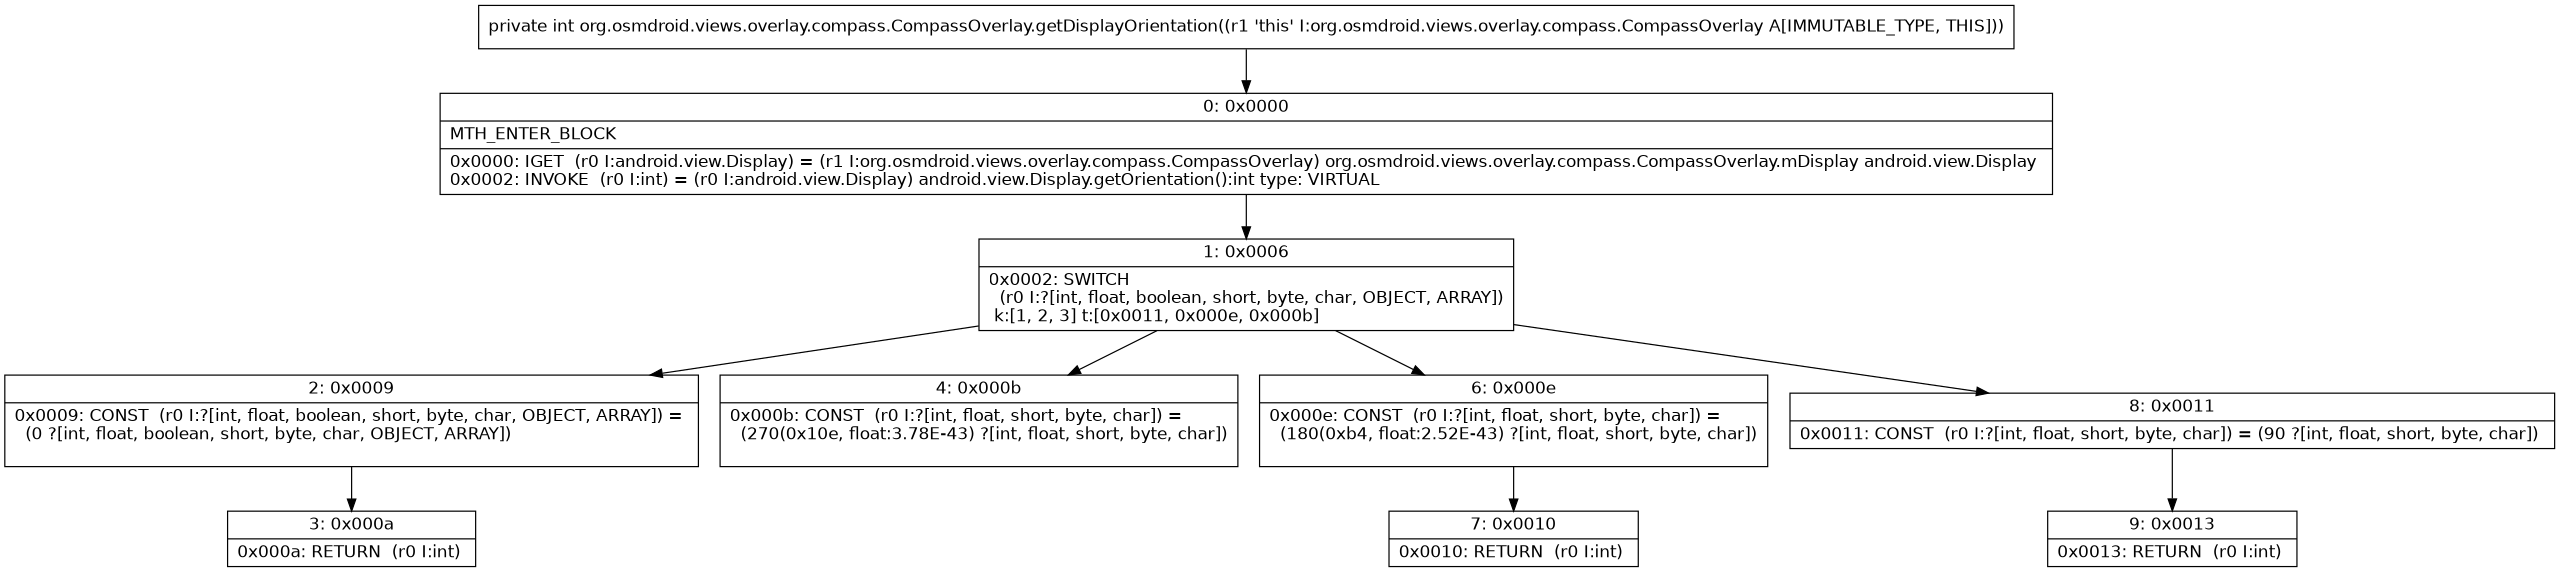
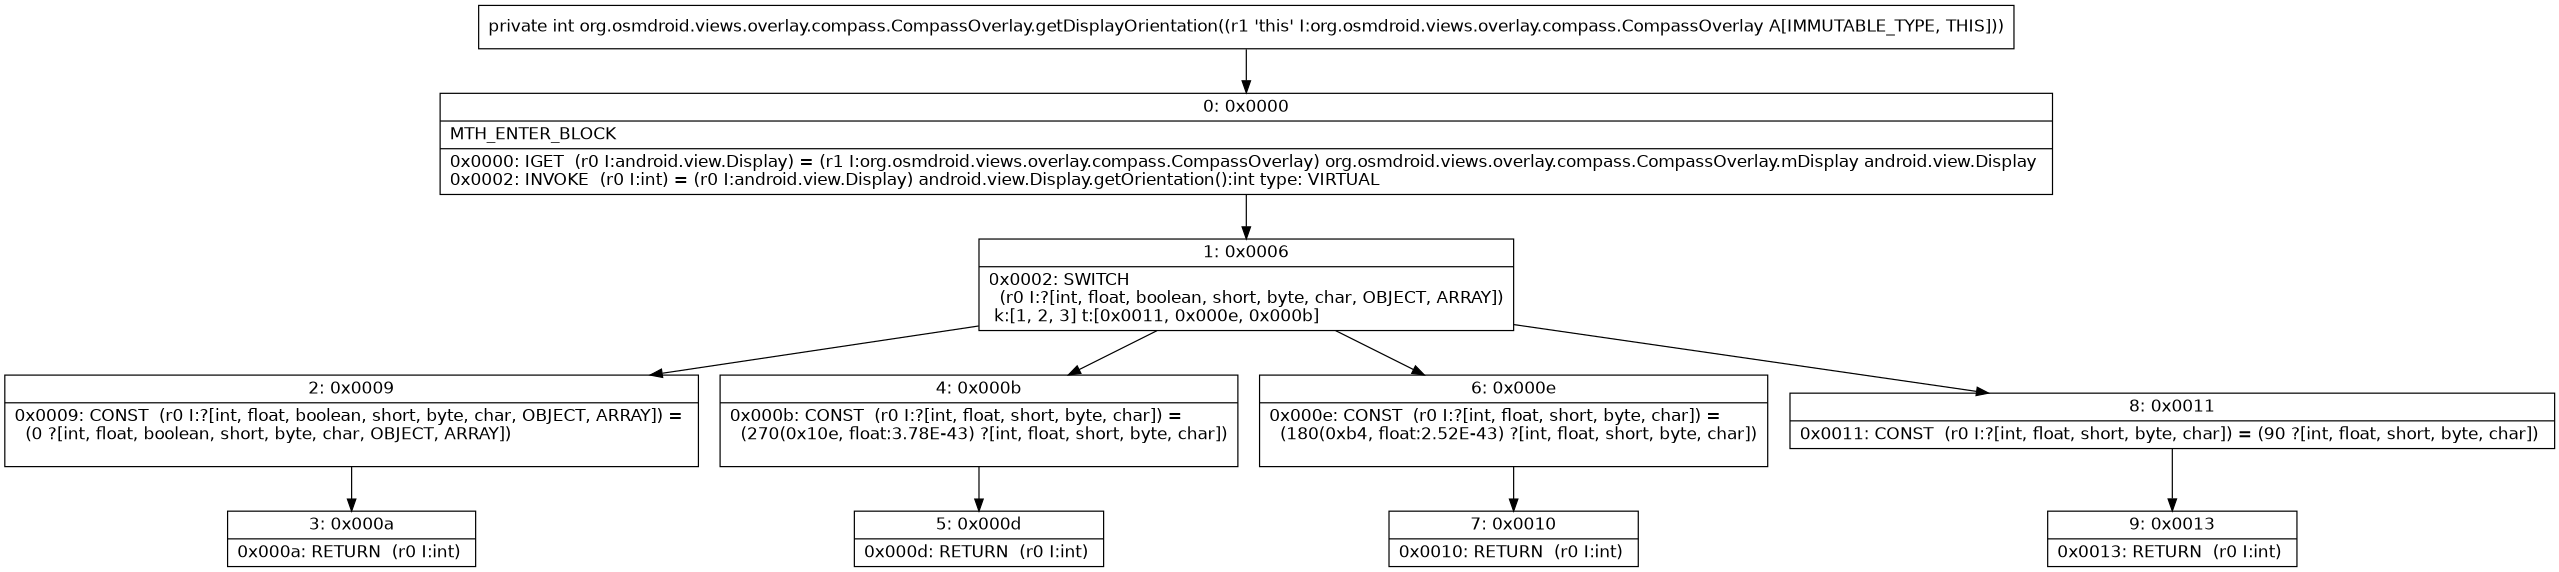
none -> (979, 539)
